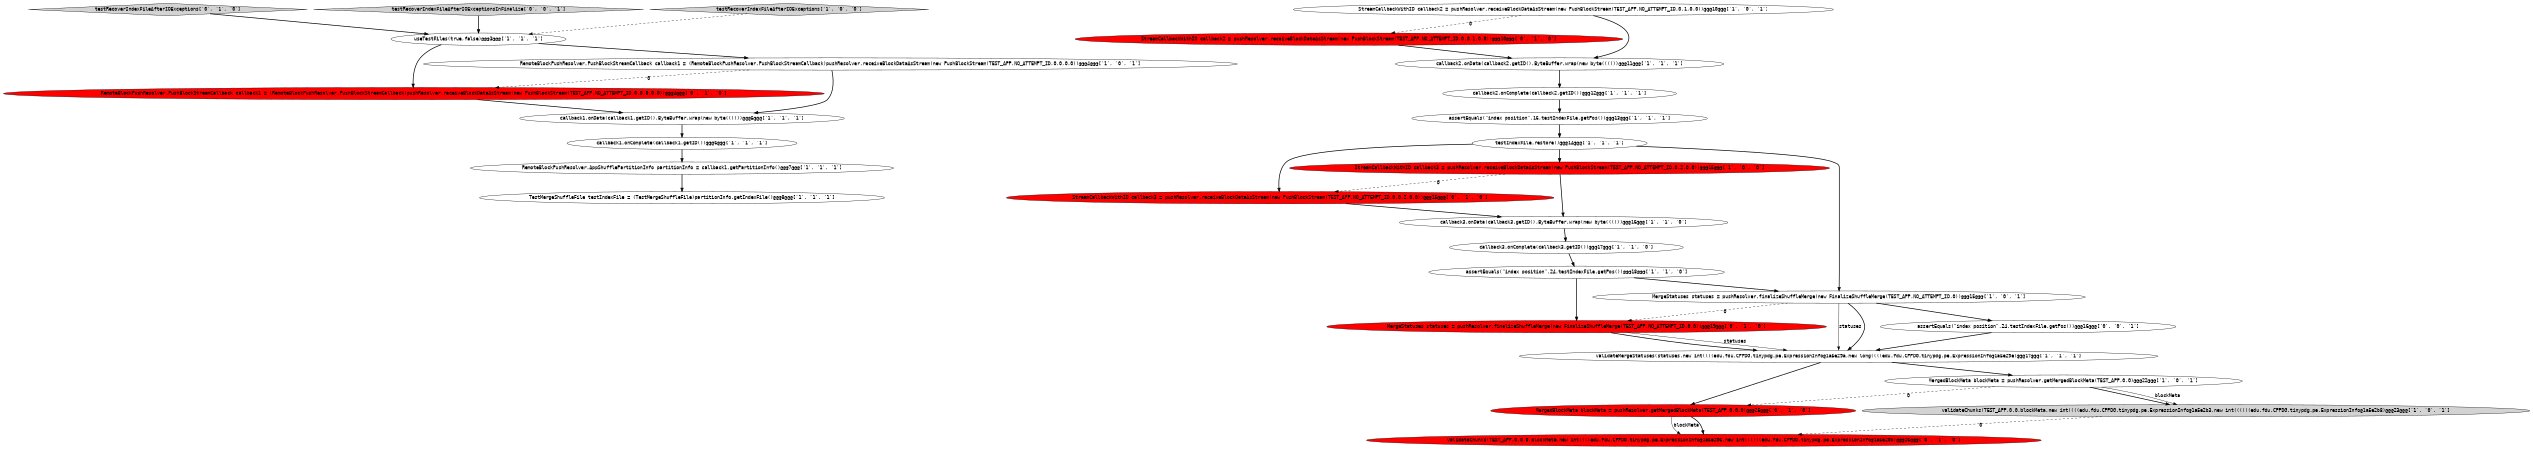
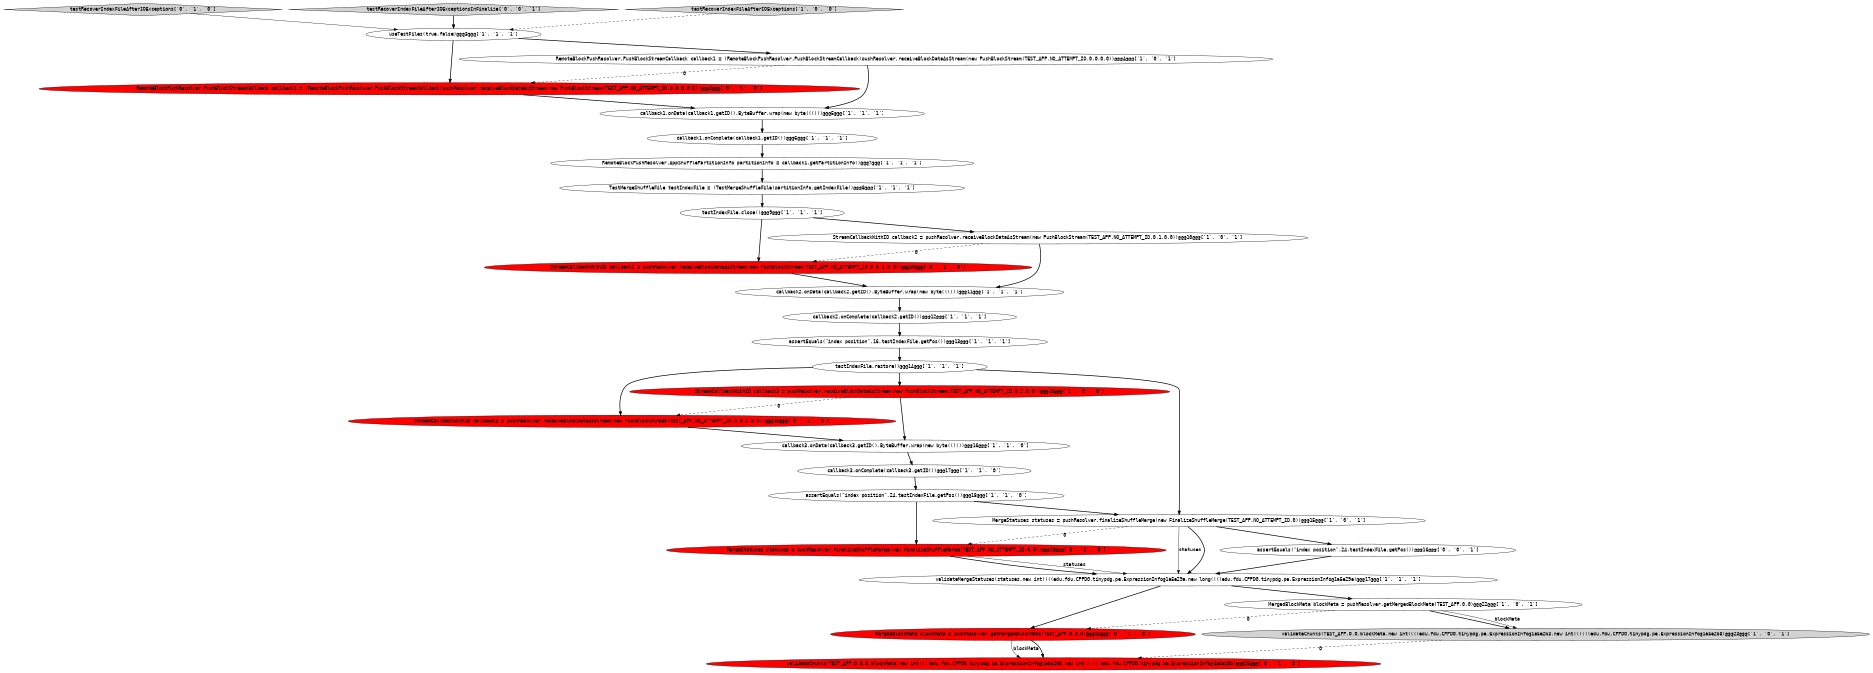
(317, 24) -> (292, 21)
none -> (762, 213)
